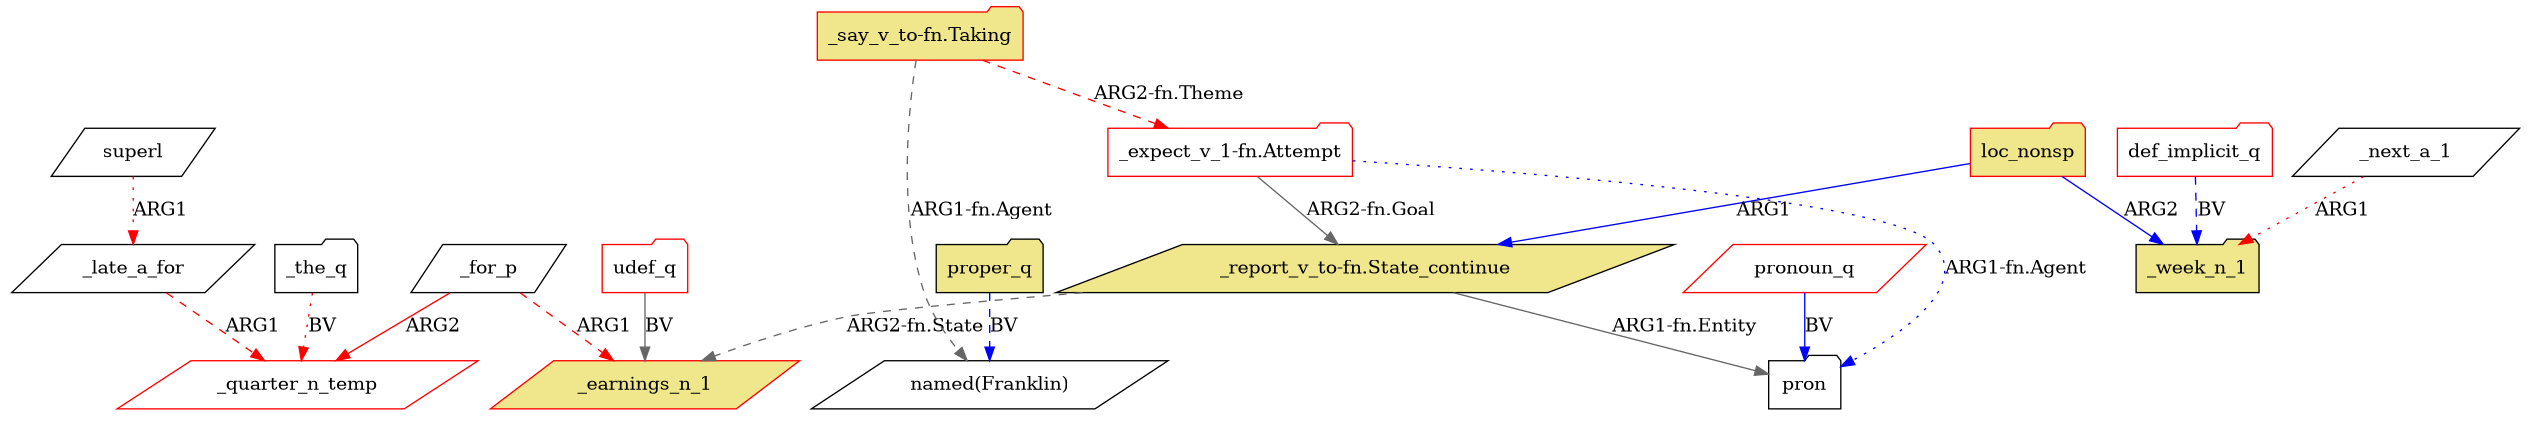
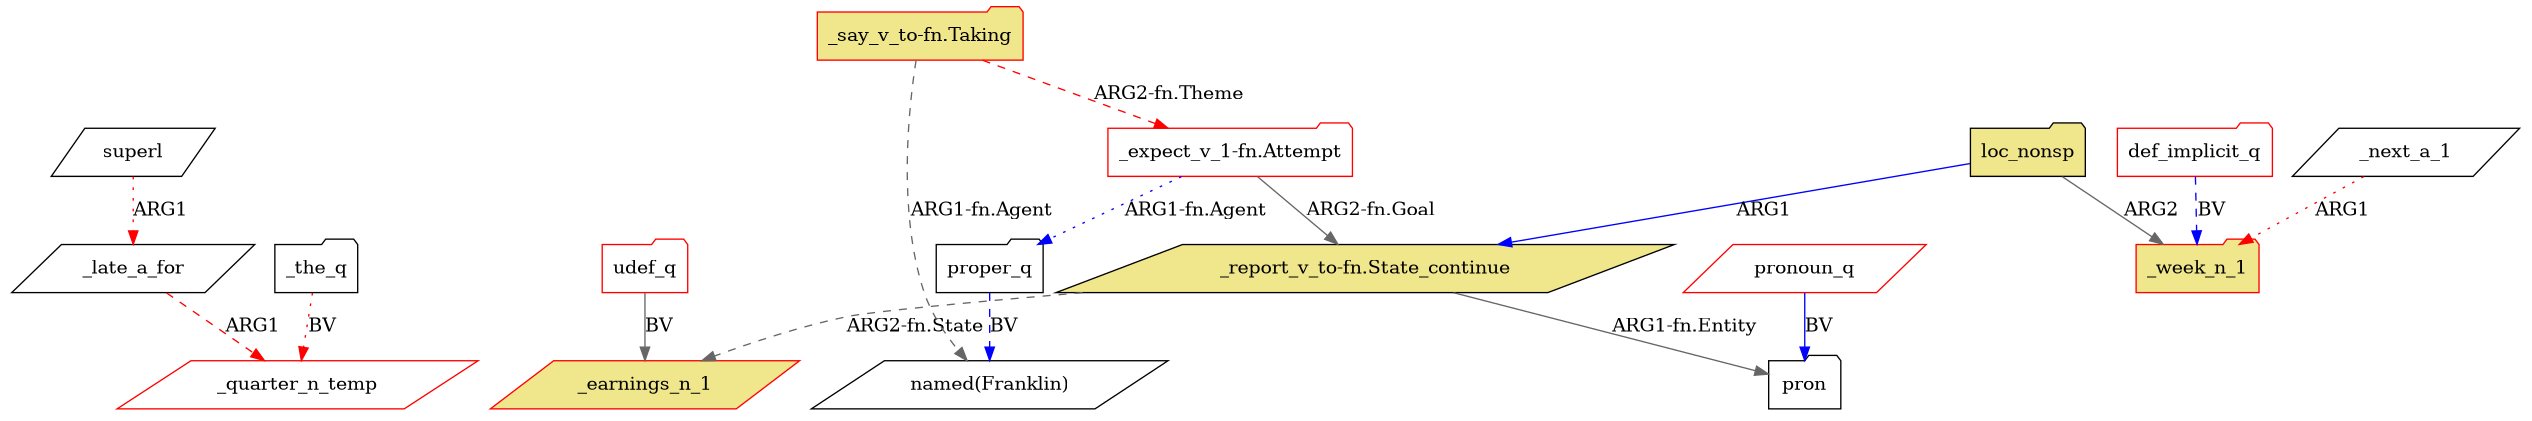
(2028, 152) -> (2028, 152)
(1727, 195) -> (1116, 208)
(2107, 207) -> (2107, 207)
(489, 269) -> none
(990, 269) -> (990, 269)
(2198, 269) -> (2198, 269)
